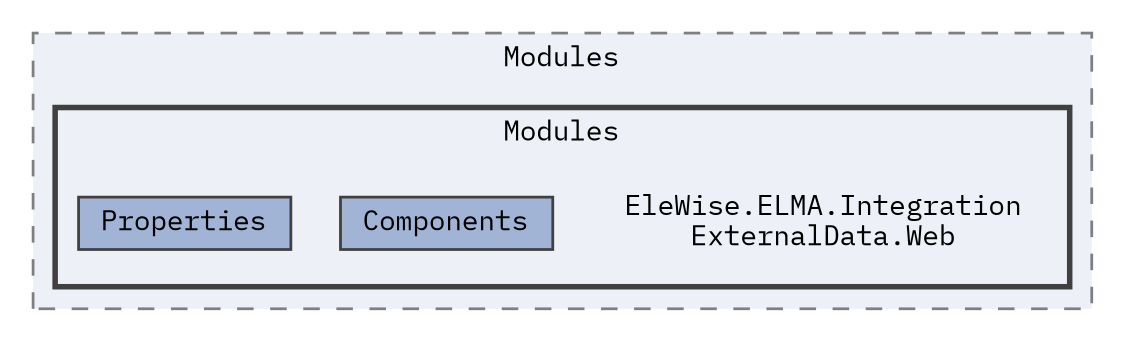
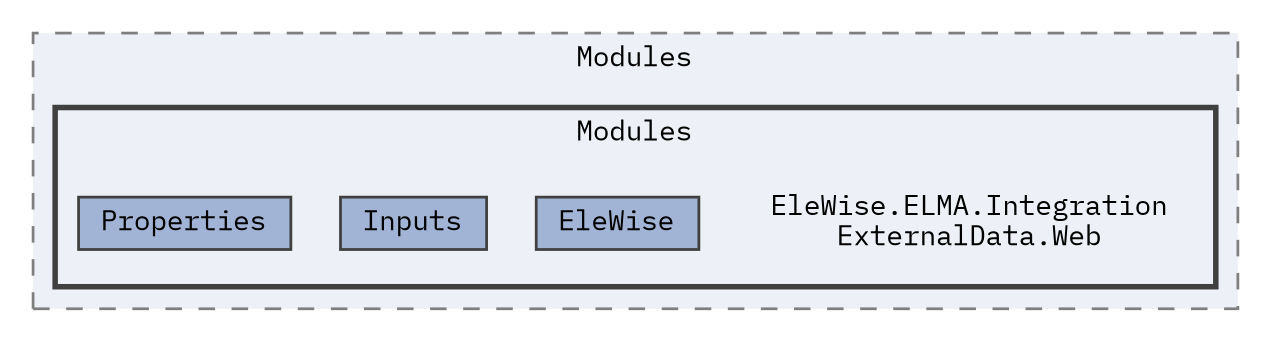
none -> (414, 223)
(447, 223) -> (618, 223)
